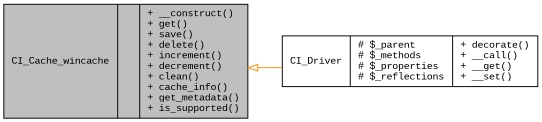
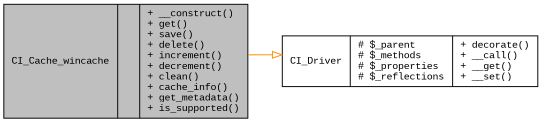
(270, 68) -> (260, 55)
